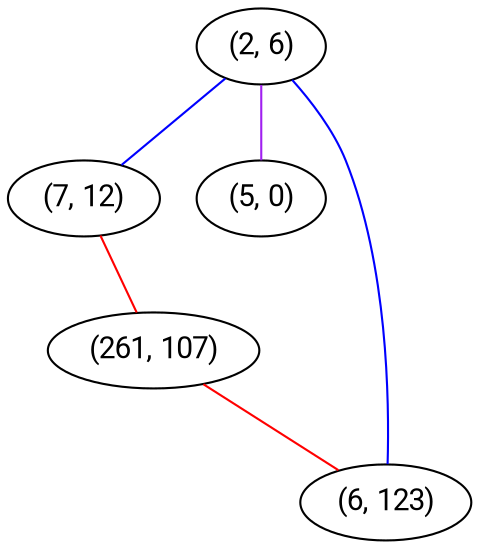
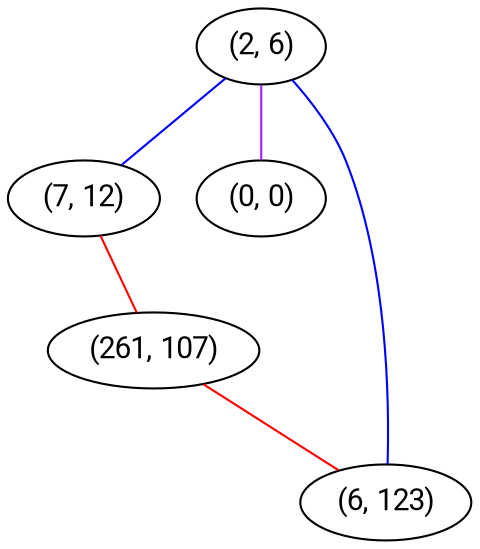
(261, 198) -> (261, 198)
